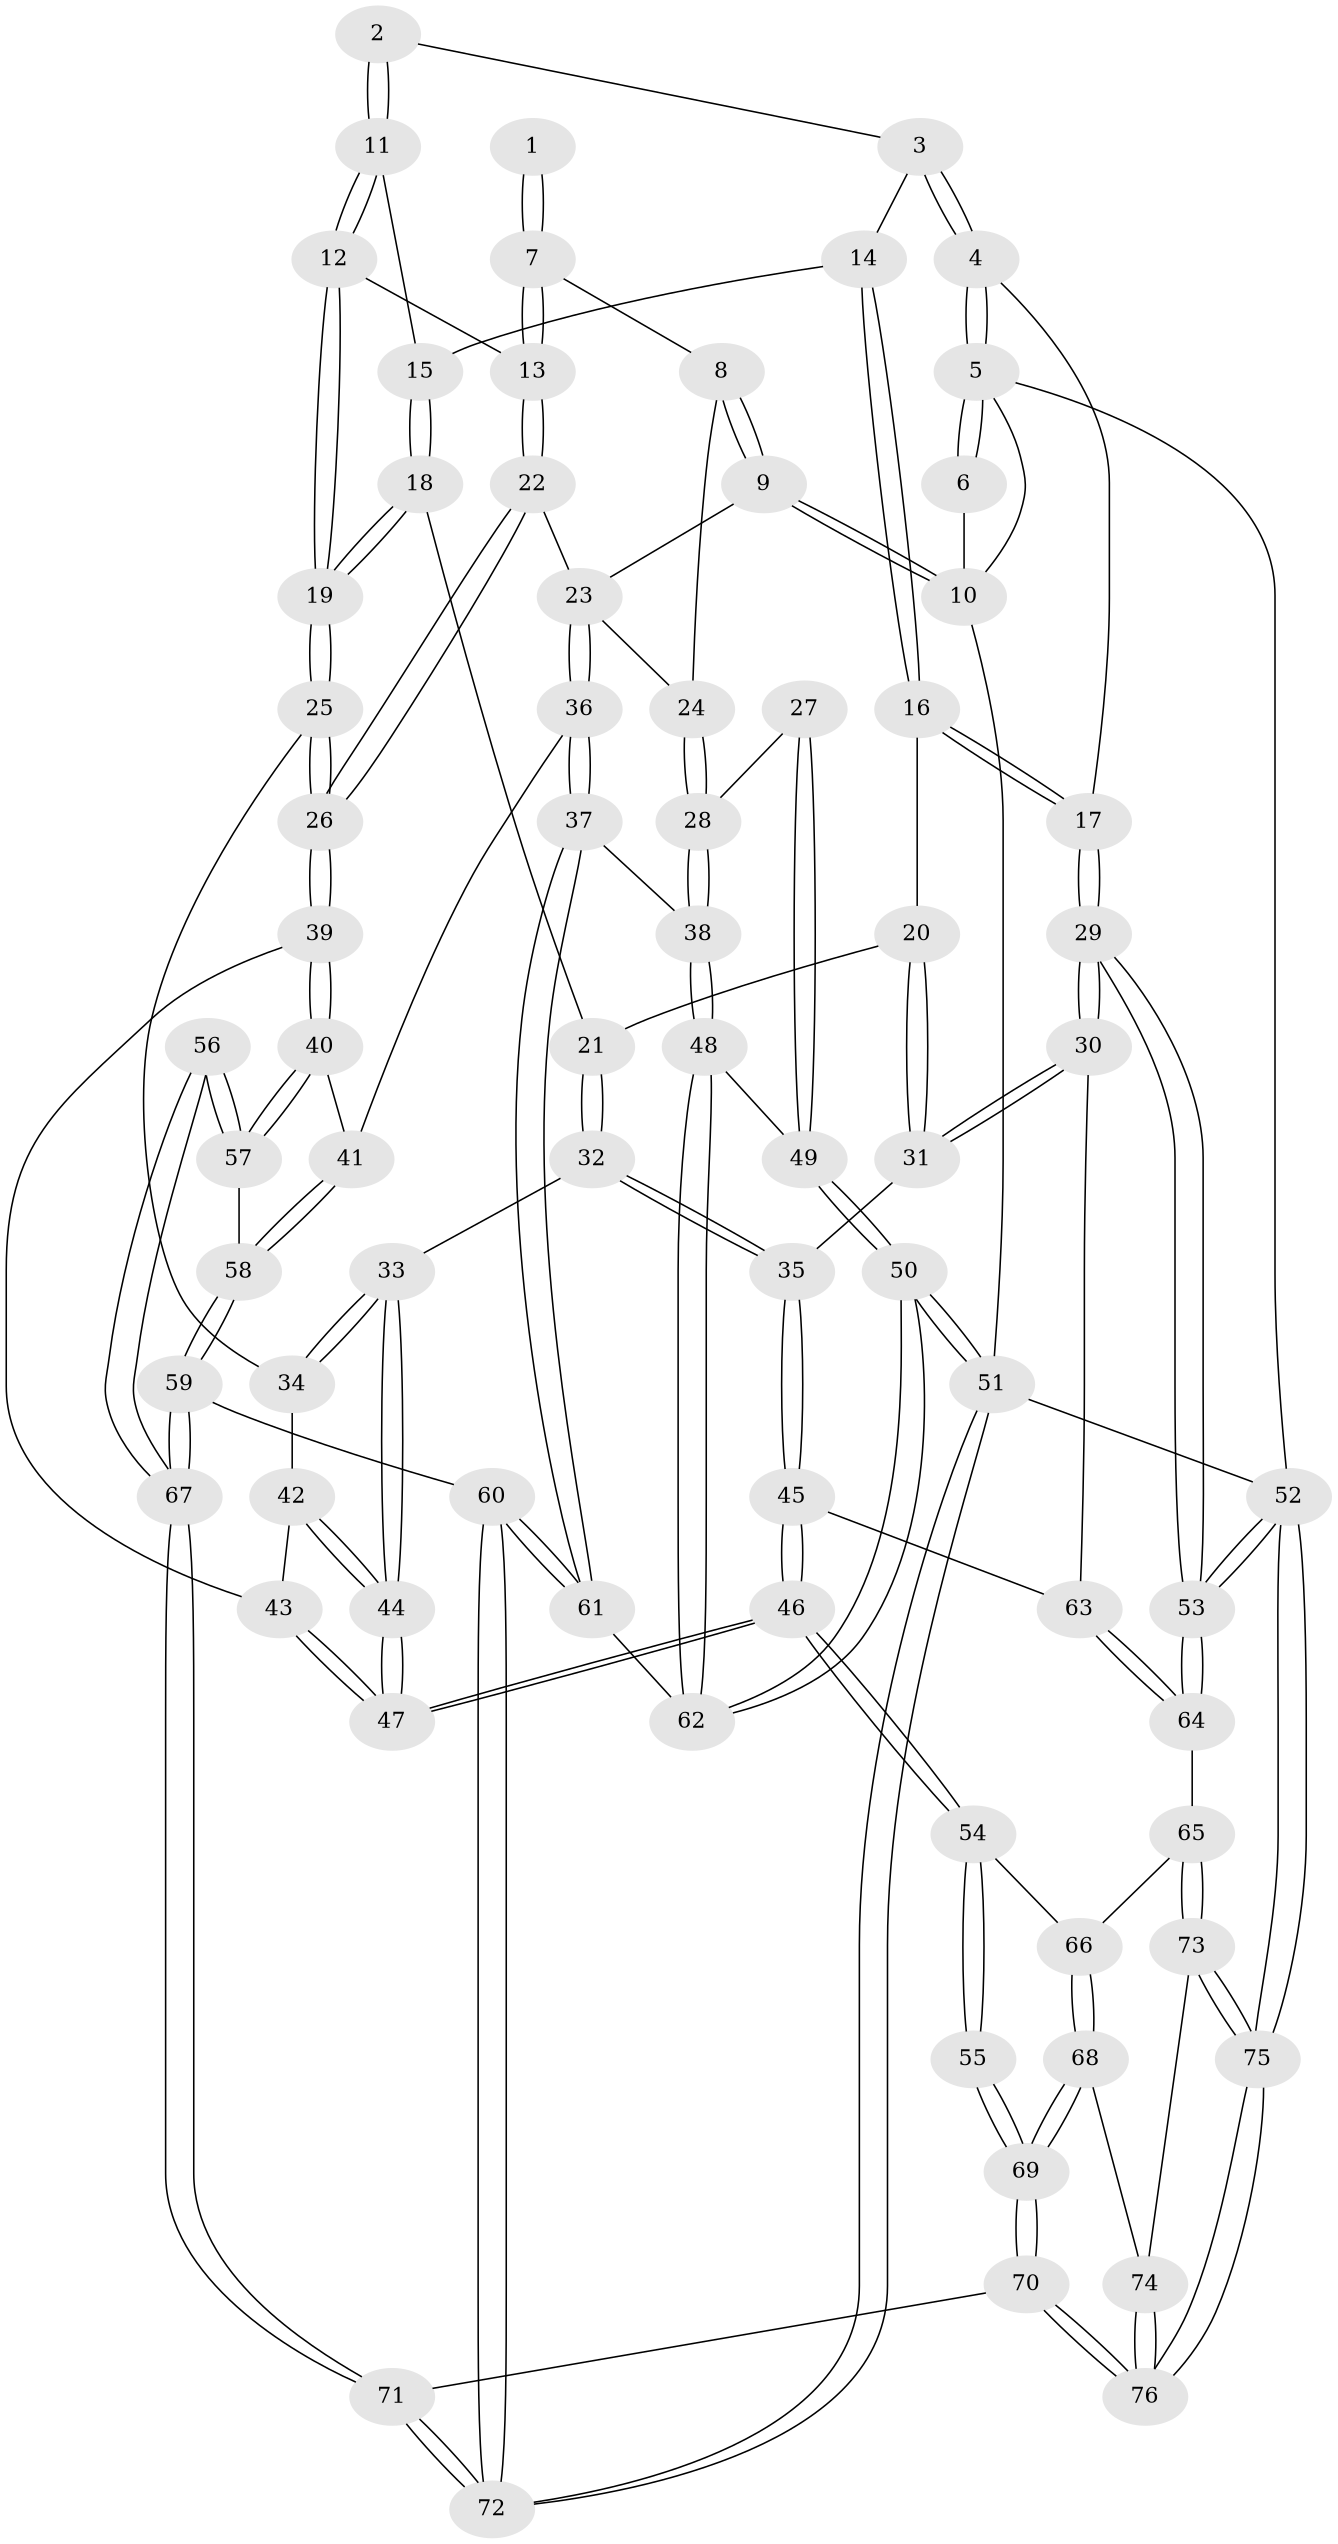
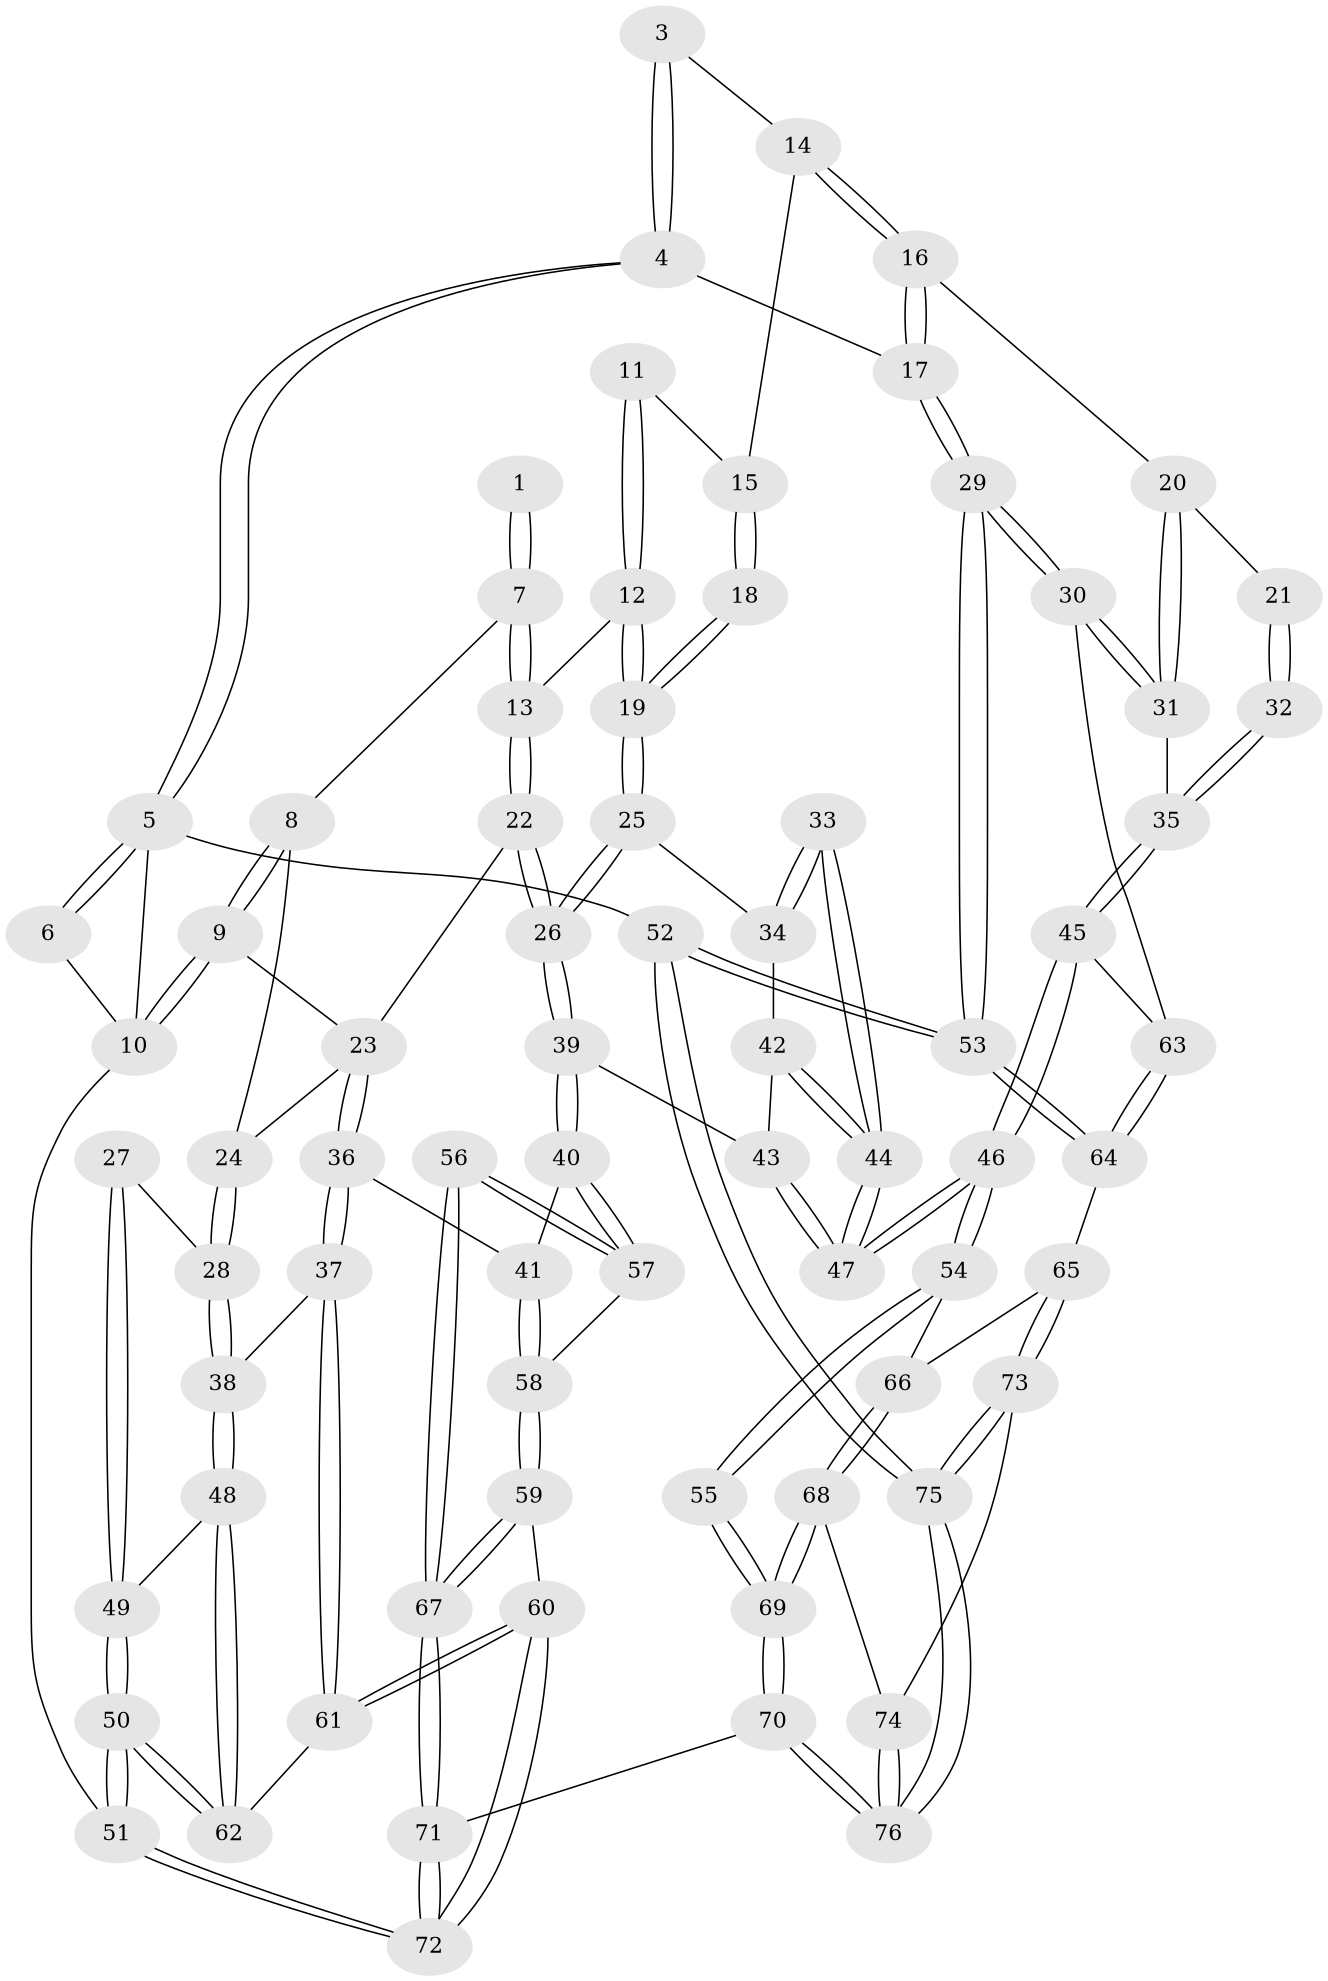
(378, 34) -> none
(498, 768) -> none
(492, 1216) -> none
(1141, 1441) -> none
